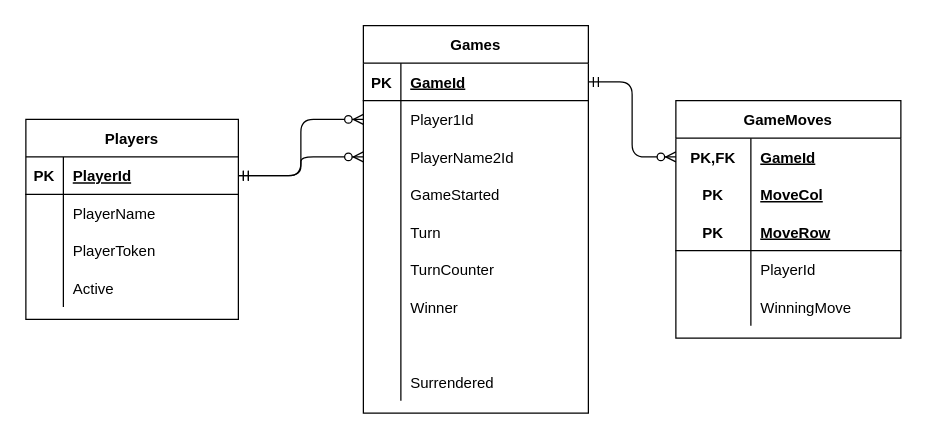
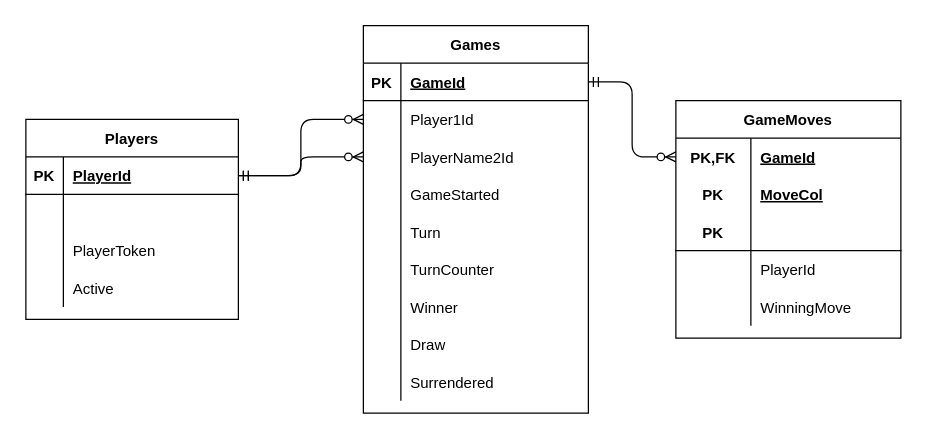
(151, 213) -> none
(826, 232) -> none
none -> (494, 344)
